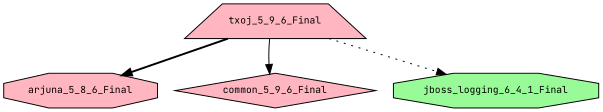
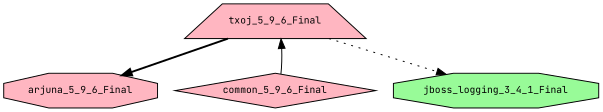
(269, 52) -> (282, 61)
(81, 91) -> (81, 91)
(496, 91) -> (496, 91)
